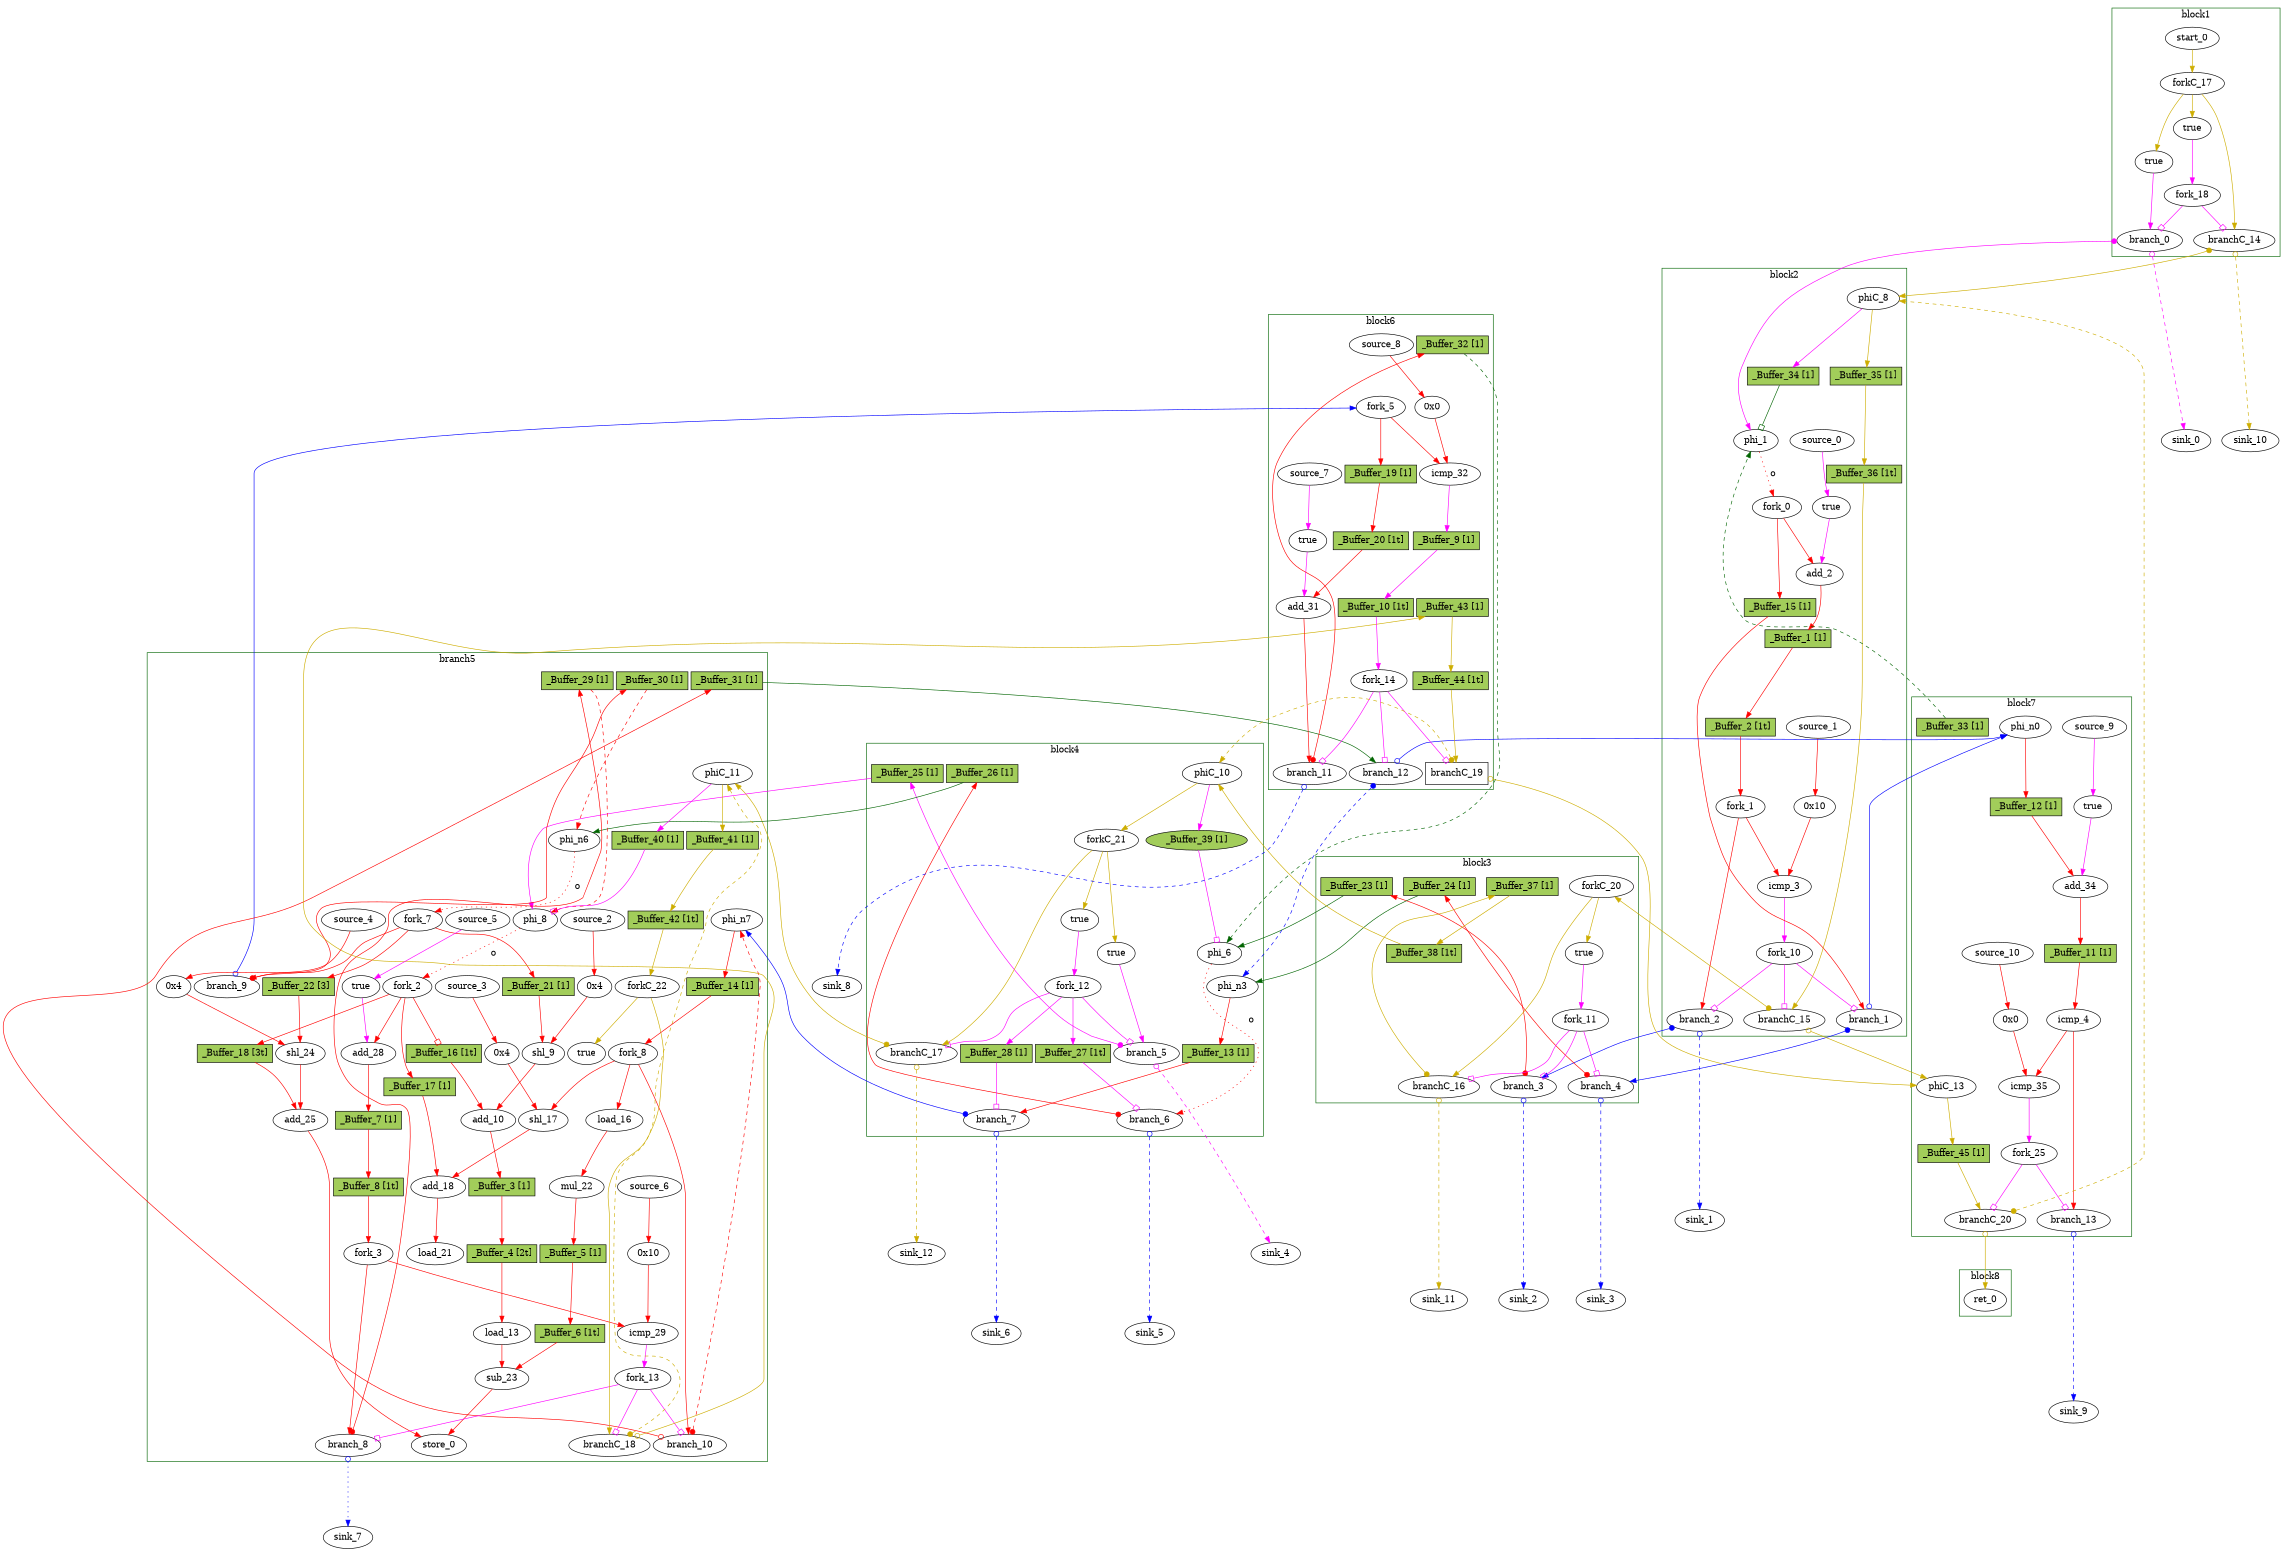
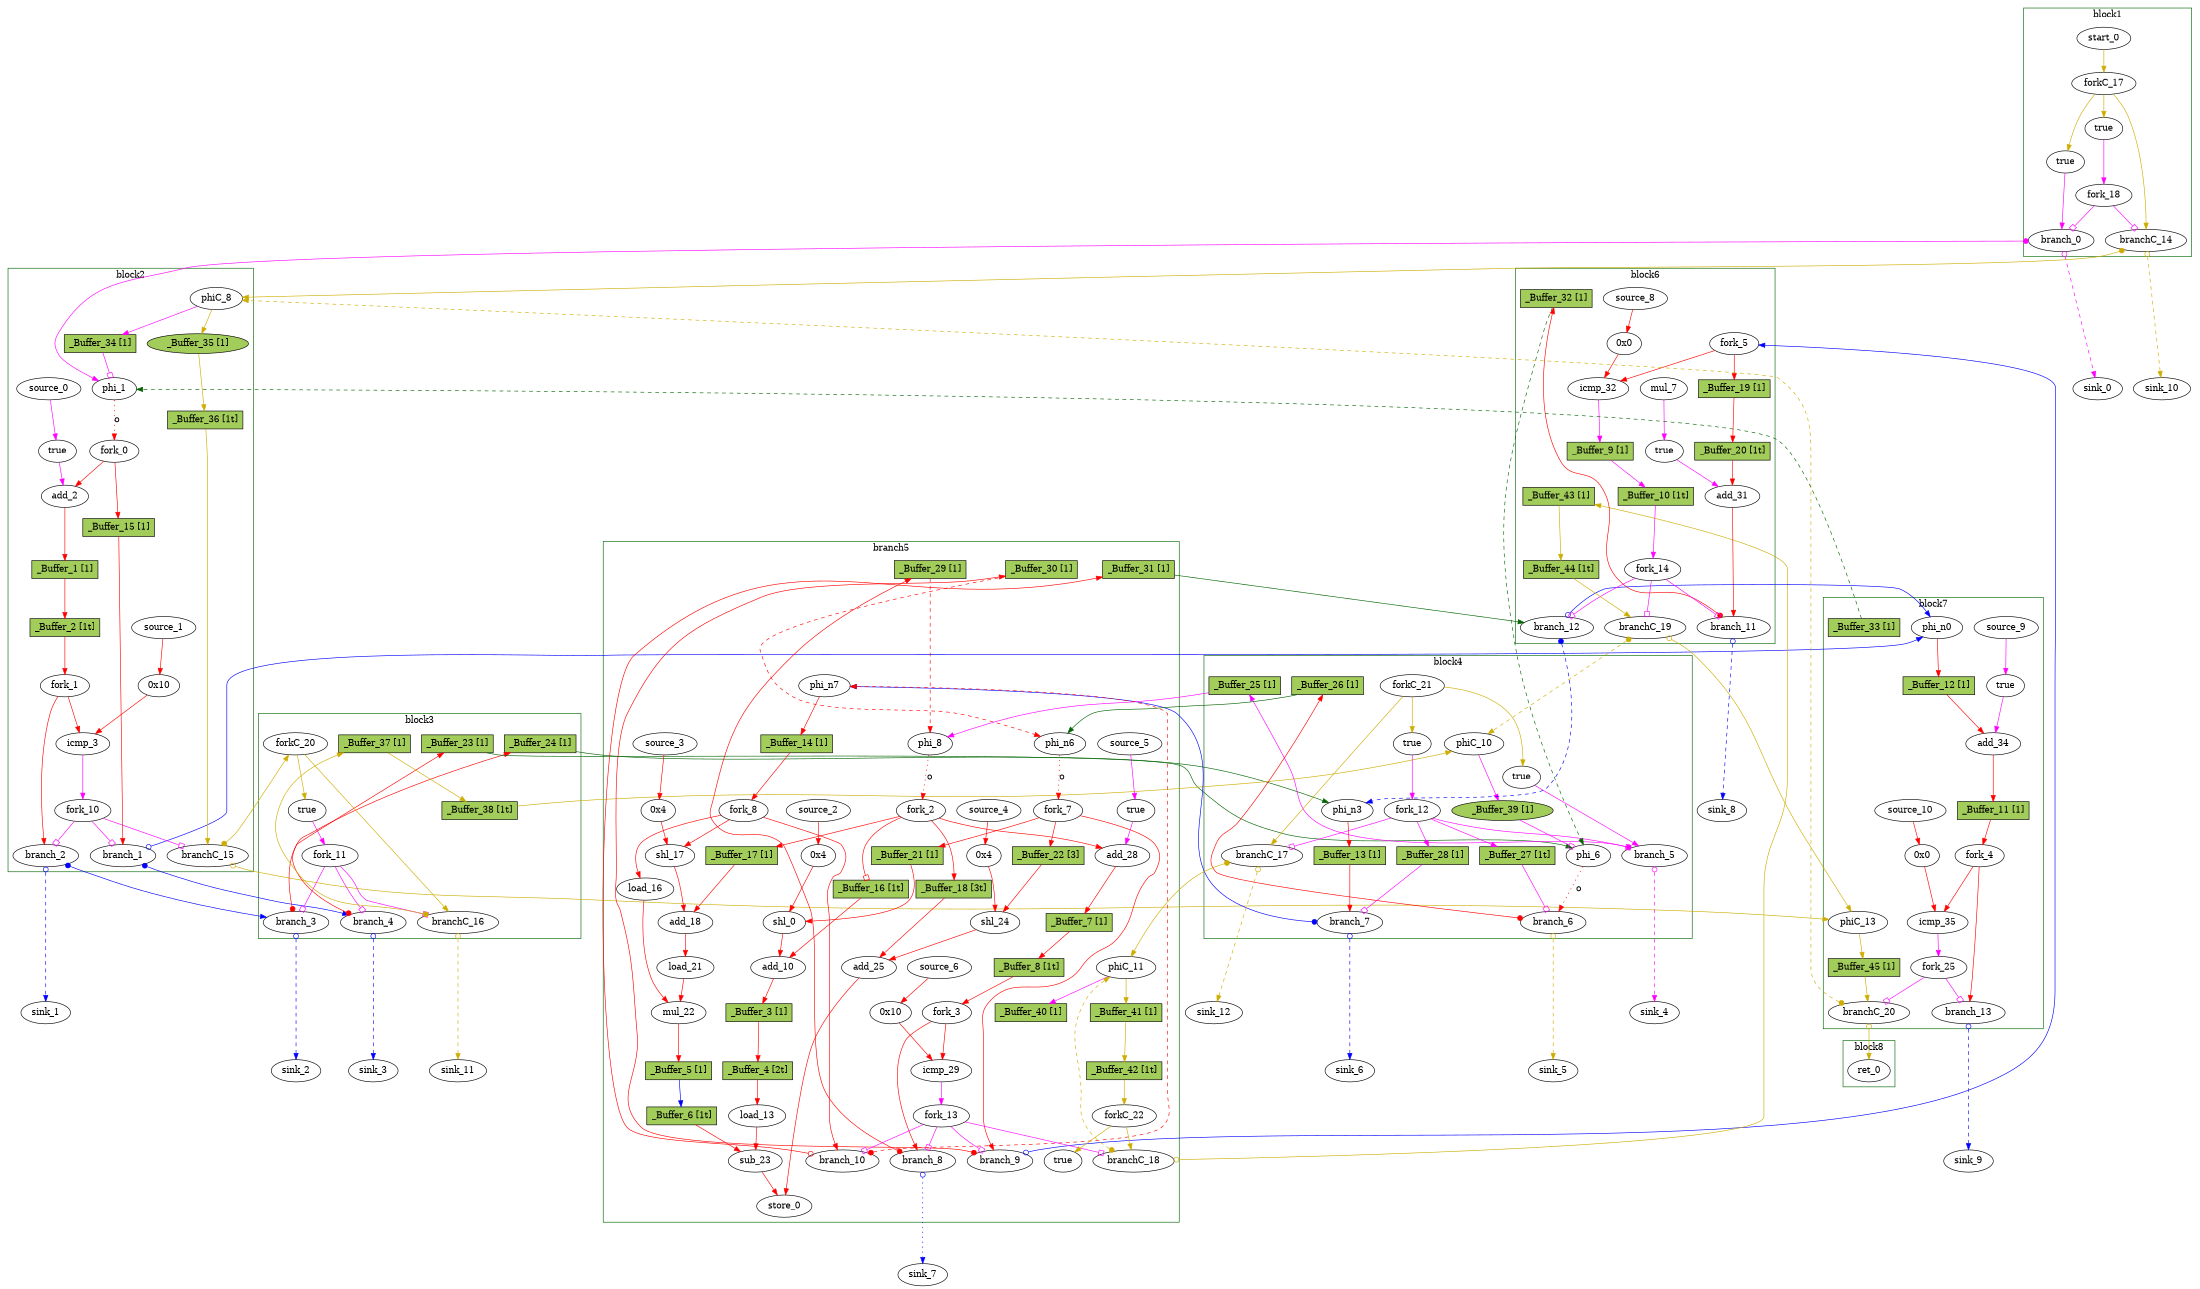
(1866, 376) -> (198, 344)
(1771, 405) -> (106, 362)
(1310, 474) -> (1664, 389)
(1457, 773) -> (1645, 628)
(1162, 805) -> none
(613, 897) -> none
none -> (682, 987)
(2074, 1020) -> (1980, 856)
(543, 1053) -> (784, 922)
none -> (964, 1138)
(1150, 1226) -> (1553, 996)
(572, 1290) -> (680, 1090)
